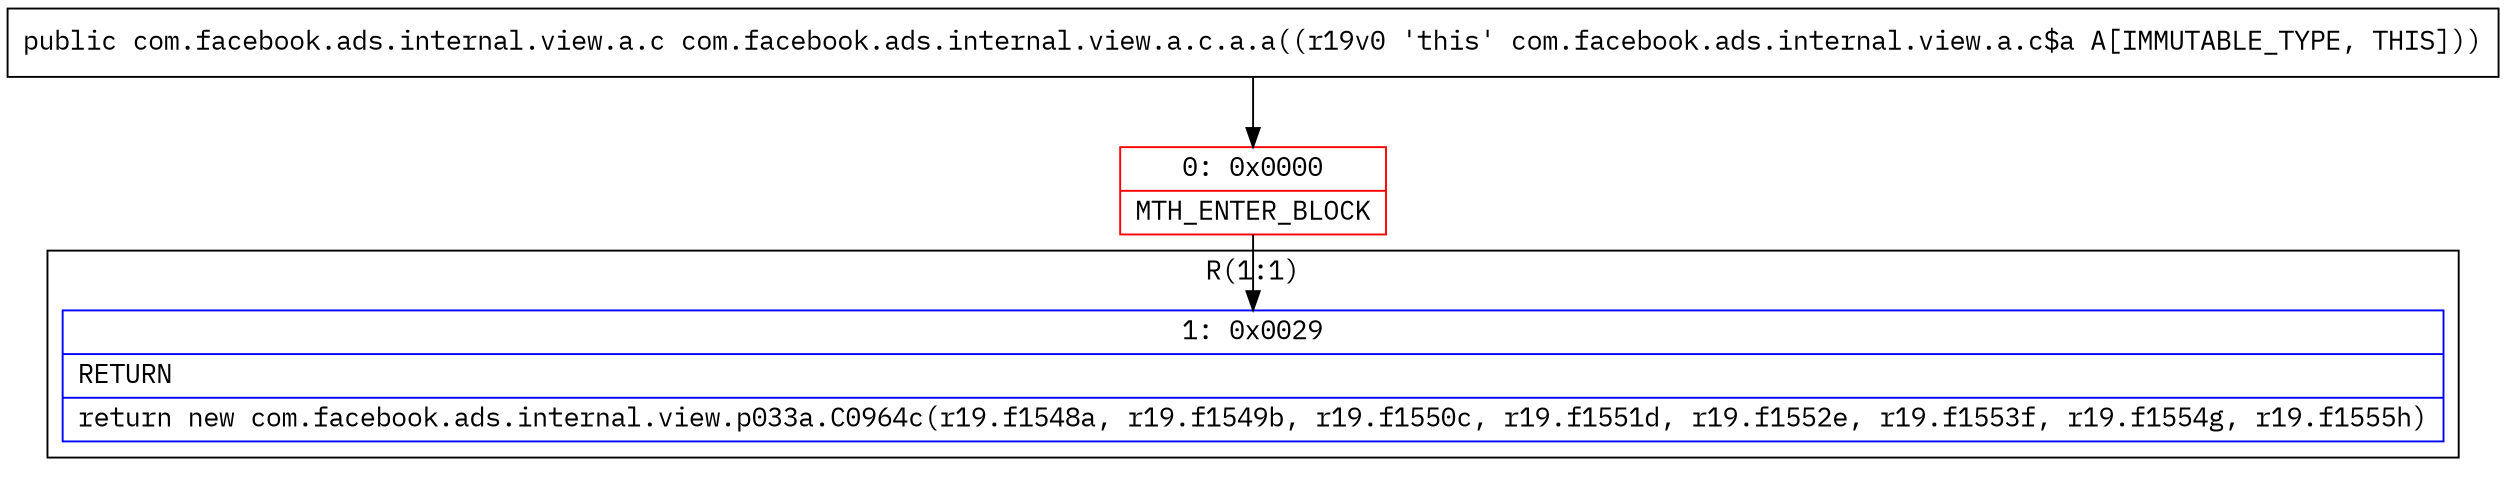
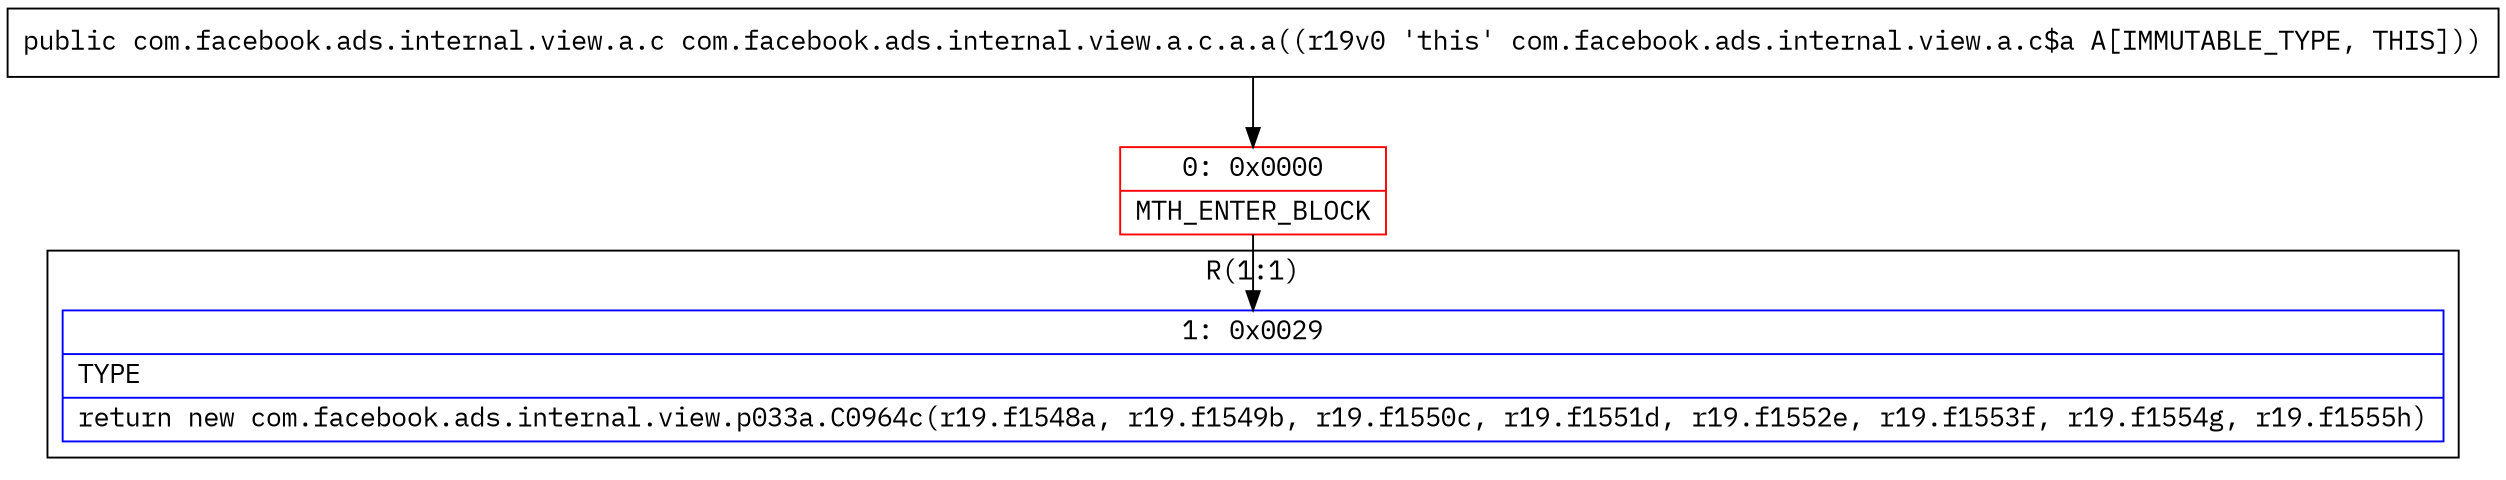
(125, 375) -> (110, 375)
